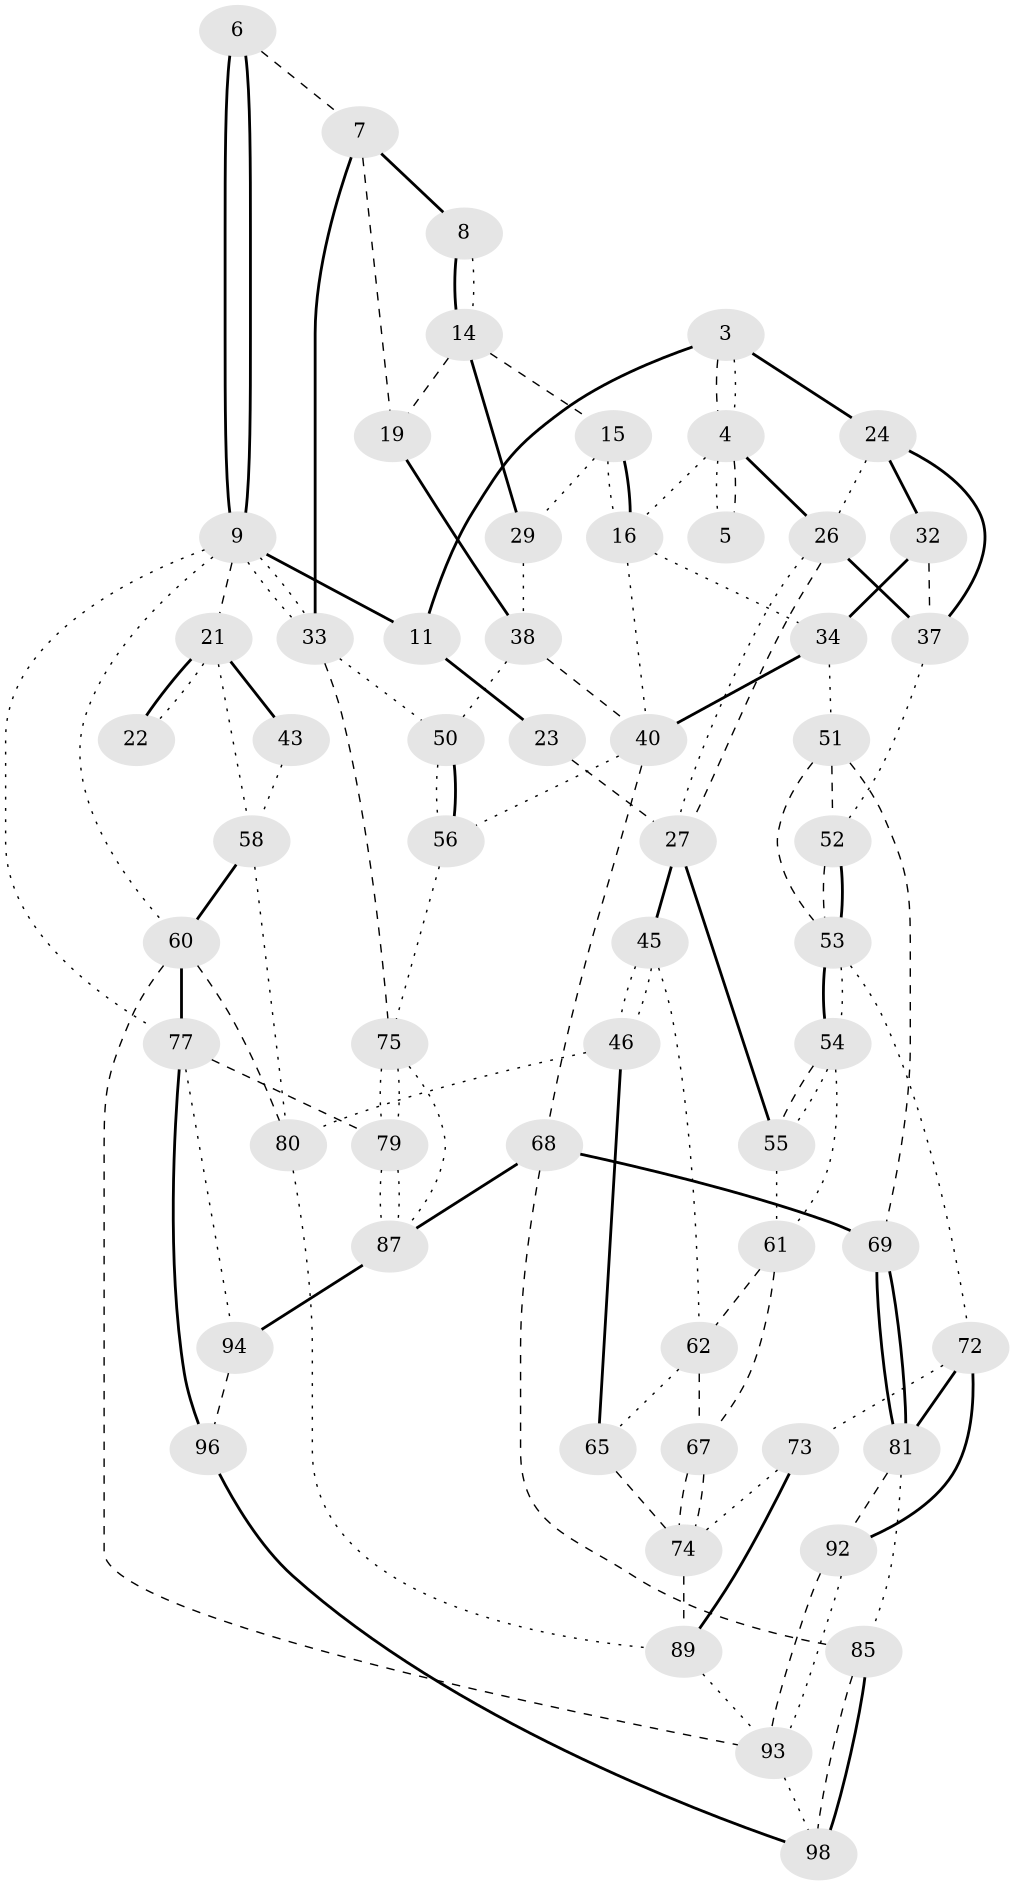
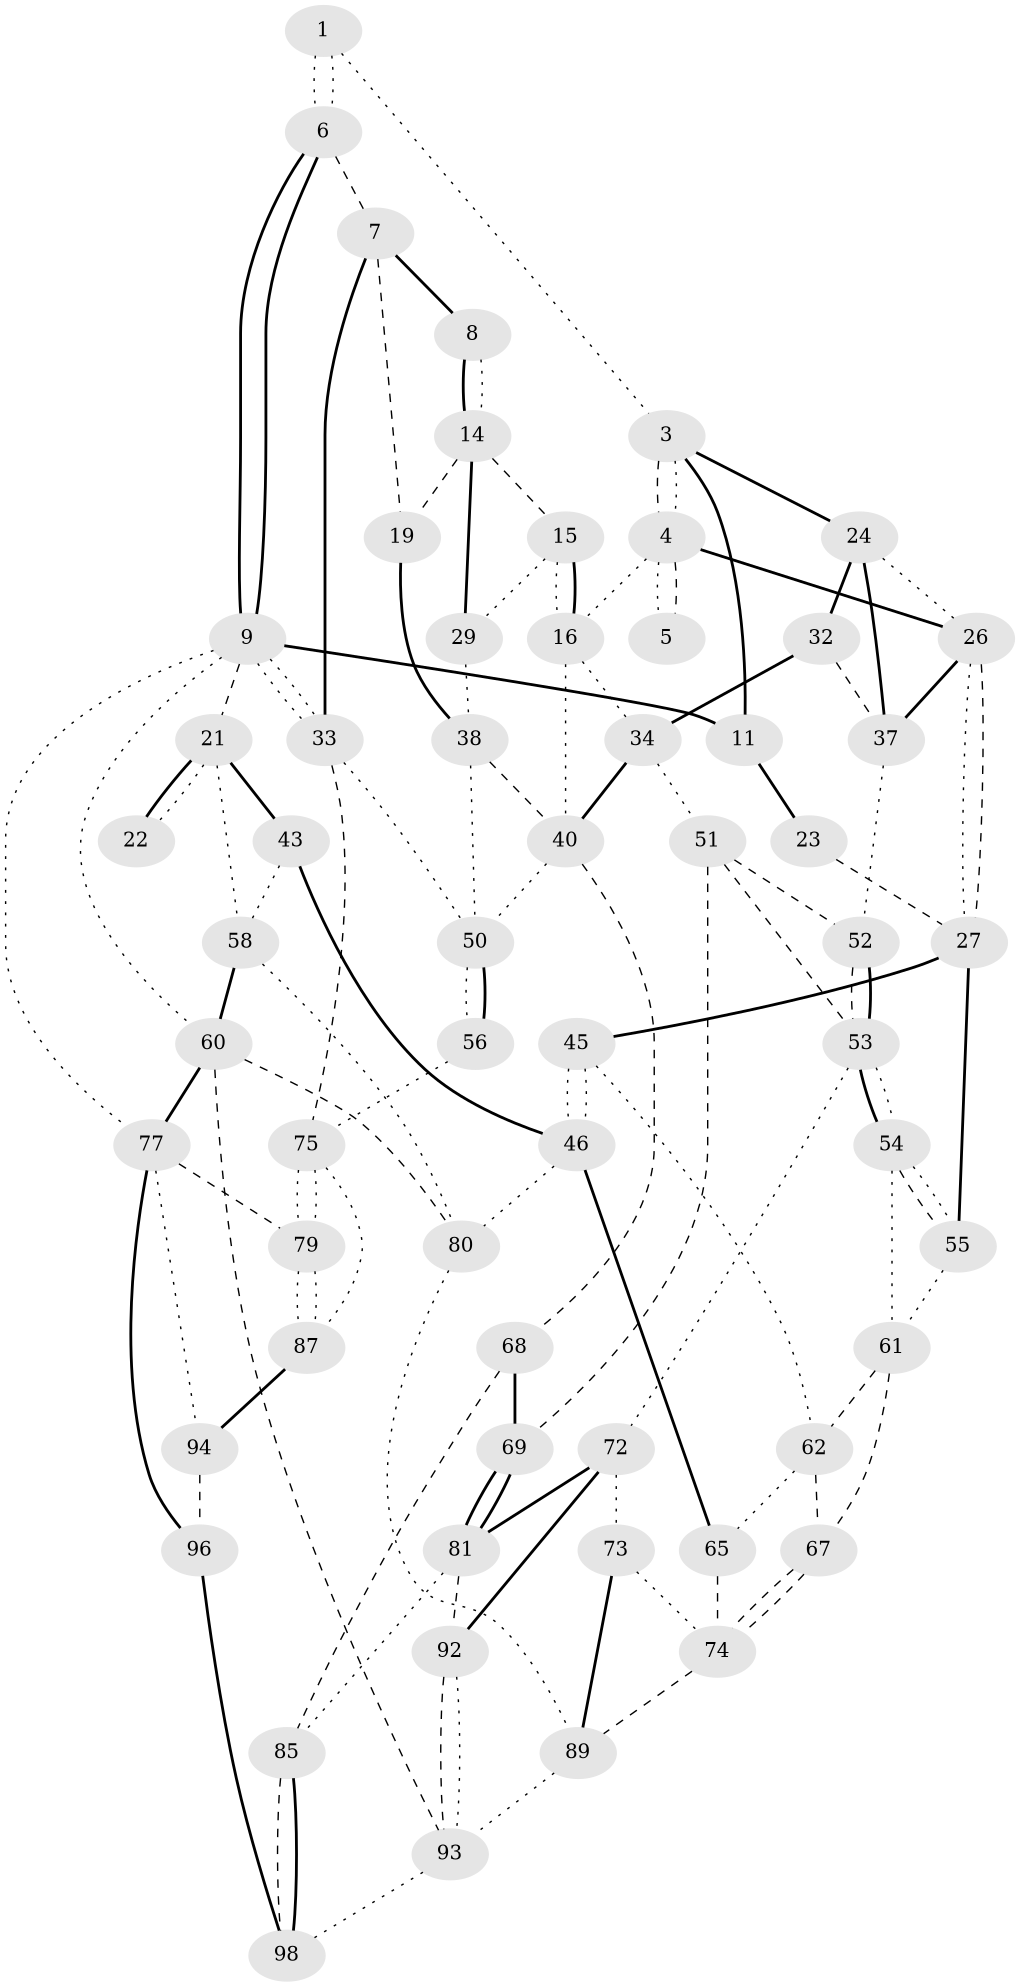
none -> (324, 31)
(547, 791) -> (521, 892)
none -> (390, 1030)
(467, 1196) -> none
